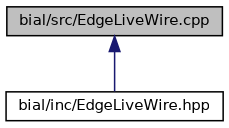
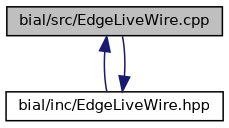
none -> (125, 56)
